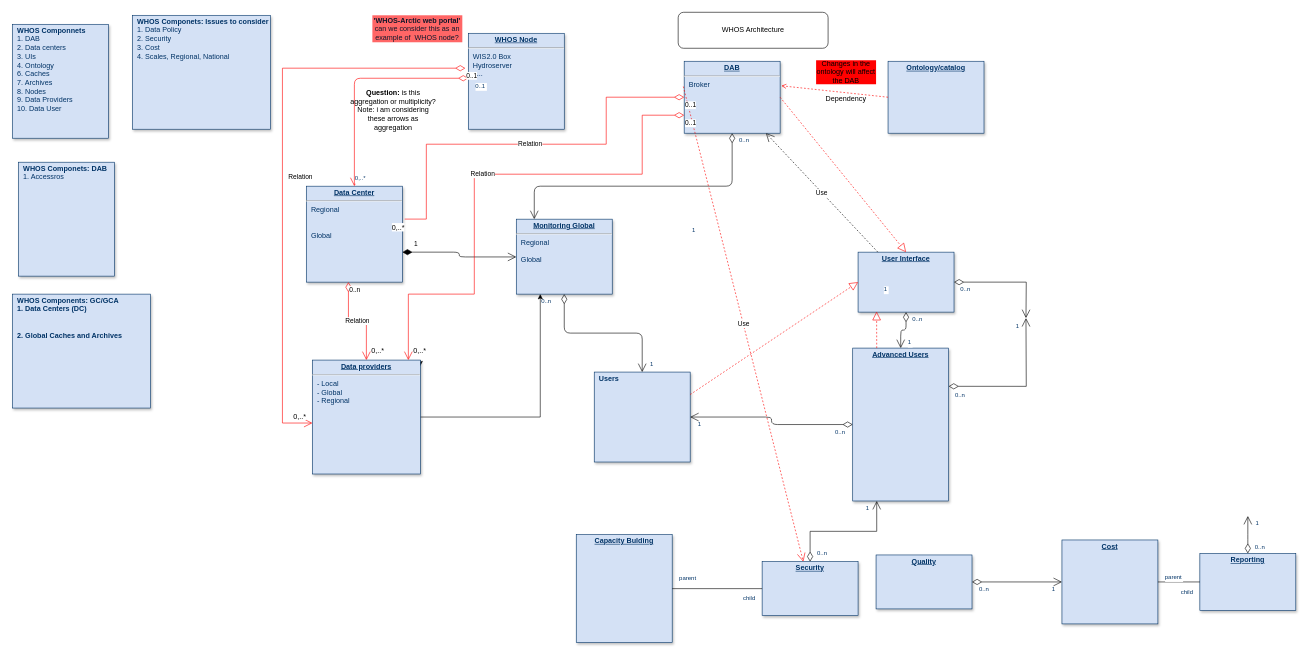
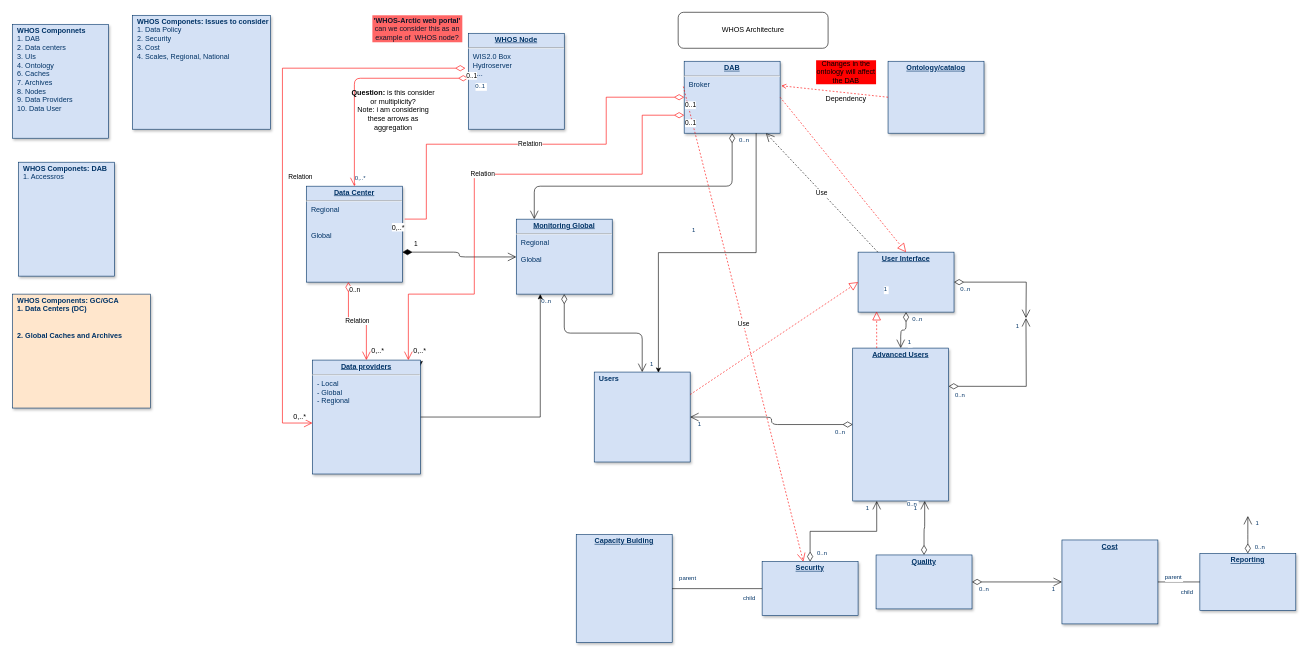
(393, 110) -> (393, 110)
none -> (659, 261)
(81, 351) -> (81, 351)
none -> (925, 528)
